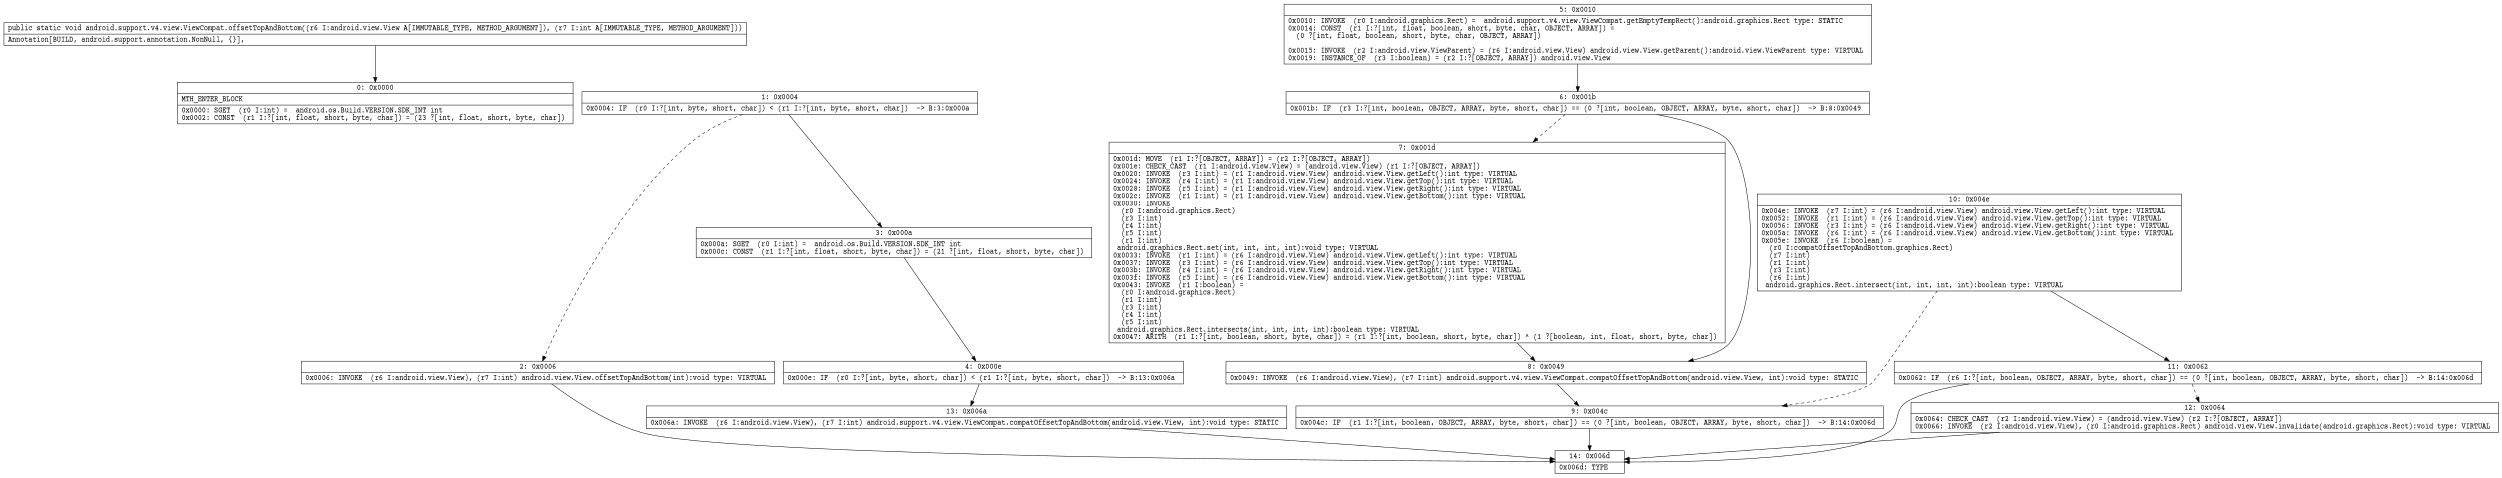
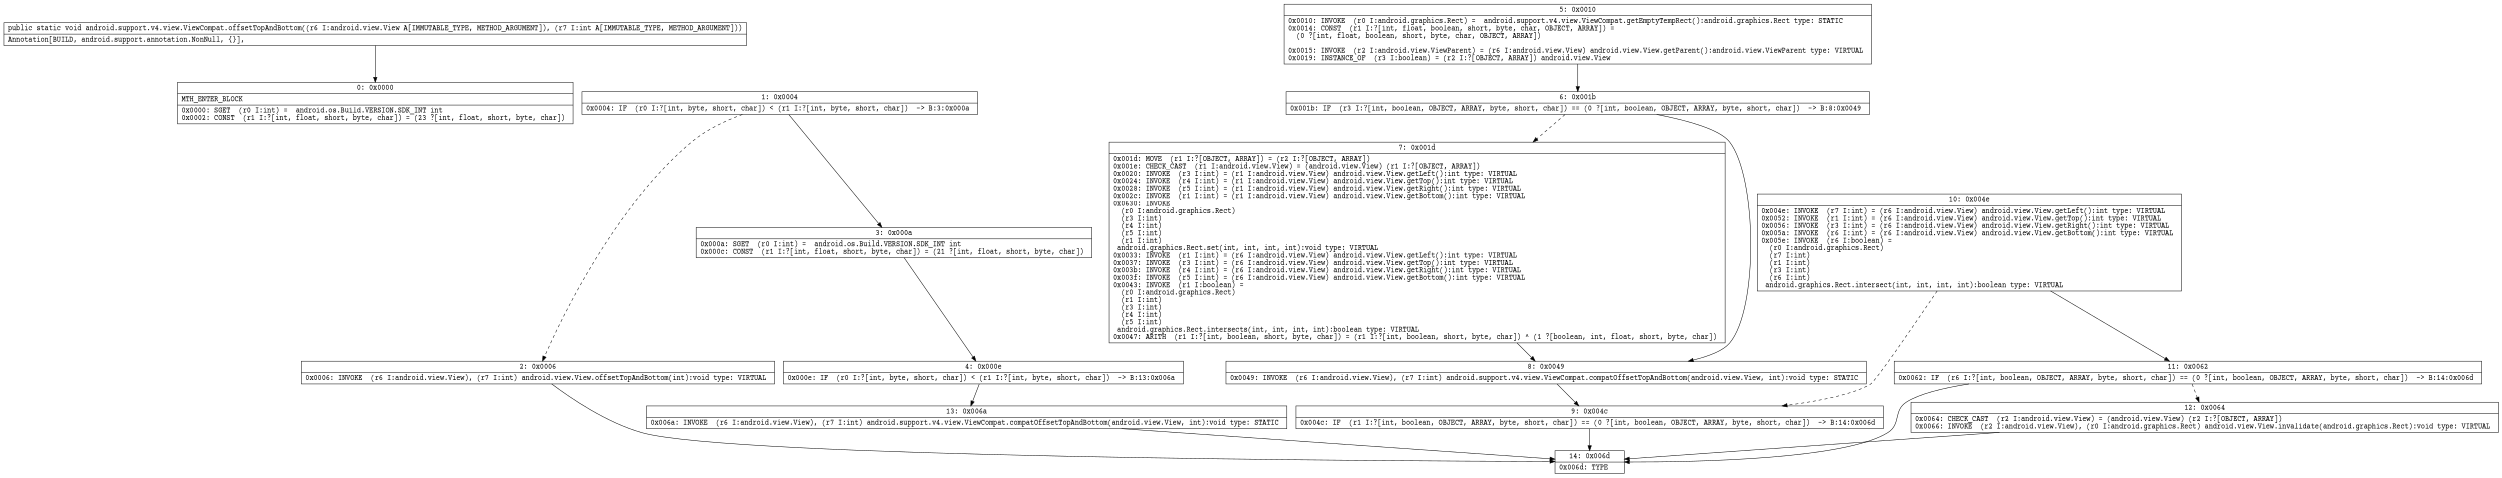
(1146, 203) -> (1146, 203)
(1857, 248) -> (1823, 248)
